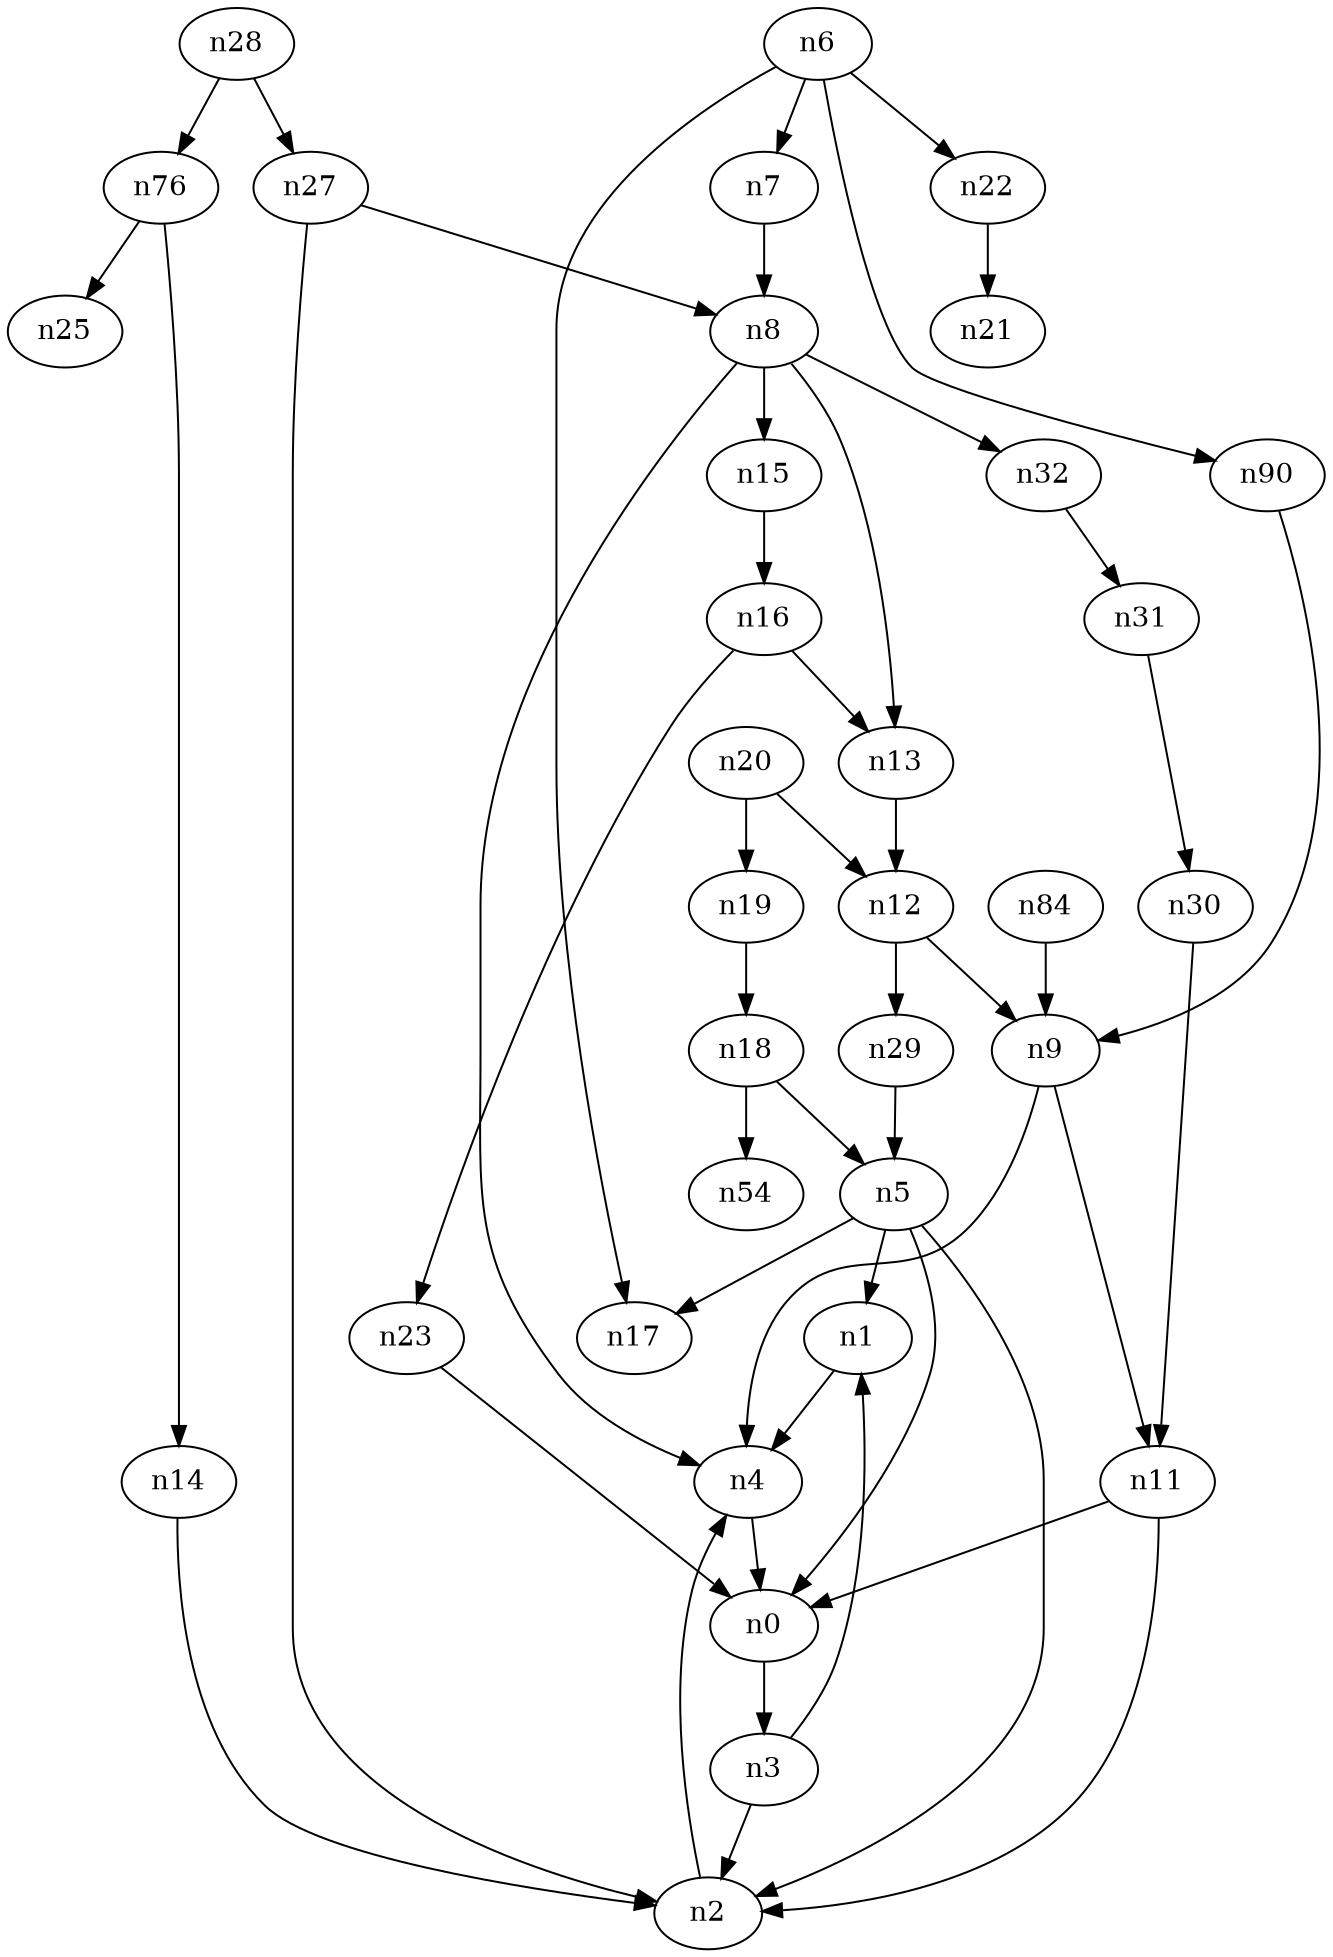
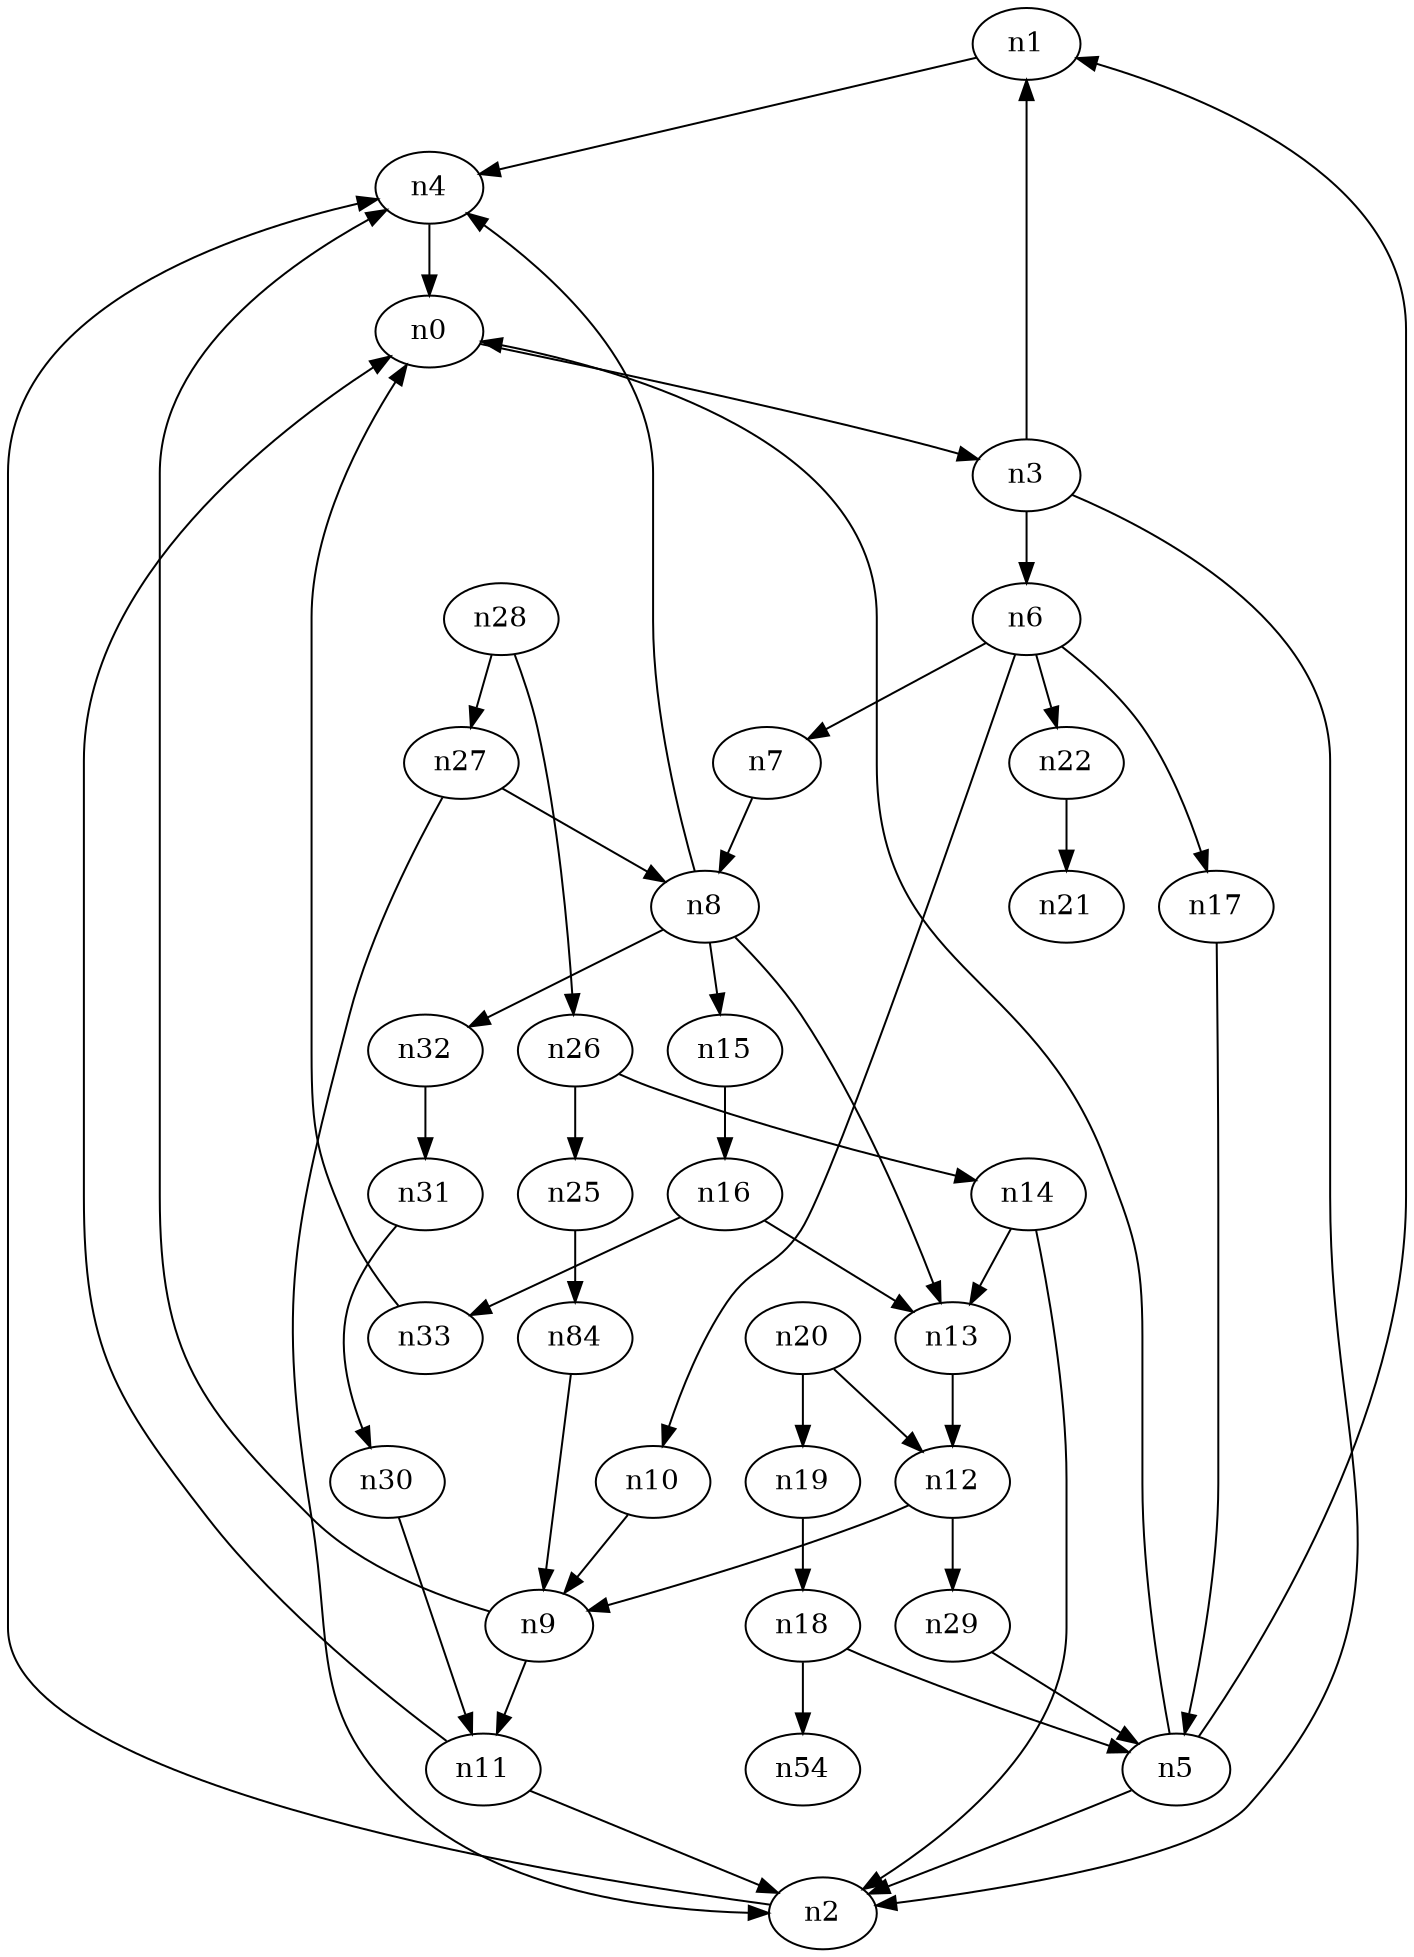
(161, 188) -> (575, 1051)
(1267, 475) -> (653, 1482)
none -> (1027, 537)
none -> (575, 1253)
none -> (995, 1257)
(774, 1261) -> (1218, 1329)
(407, 1338) -> (425, 1338)
